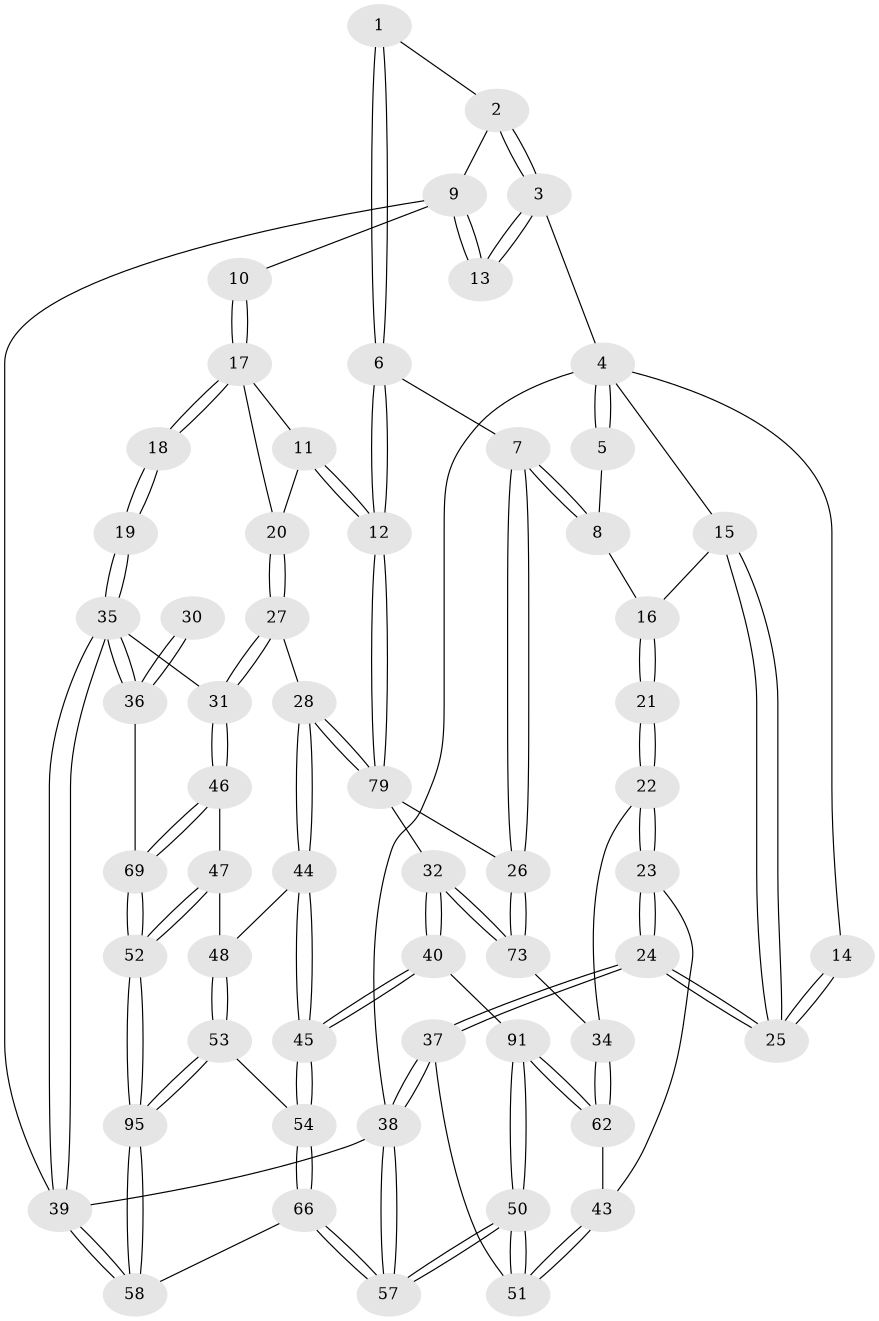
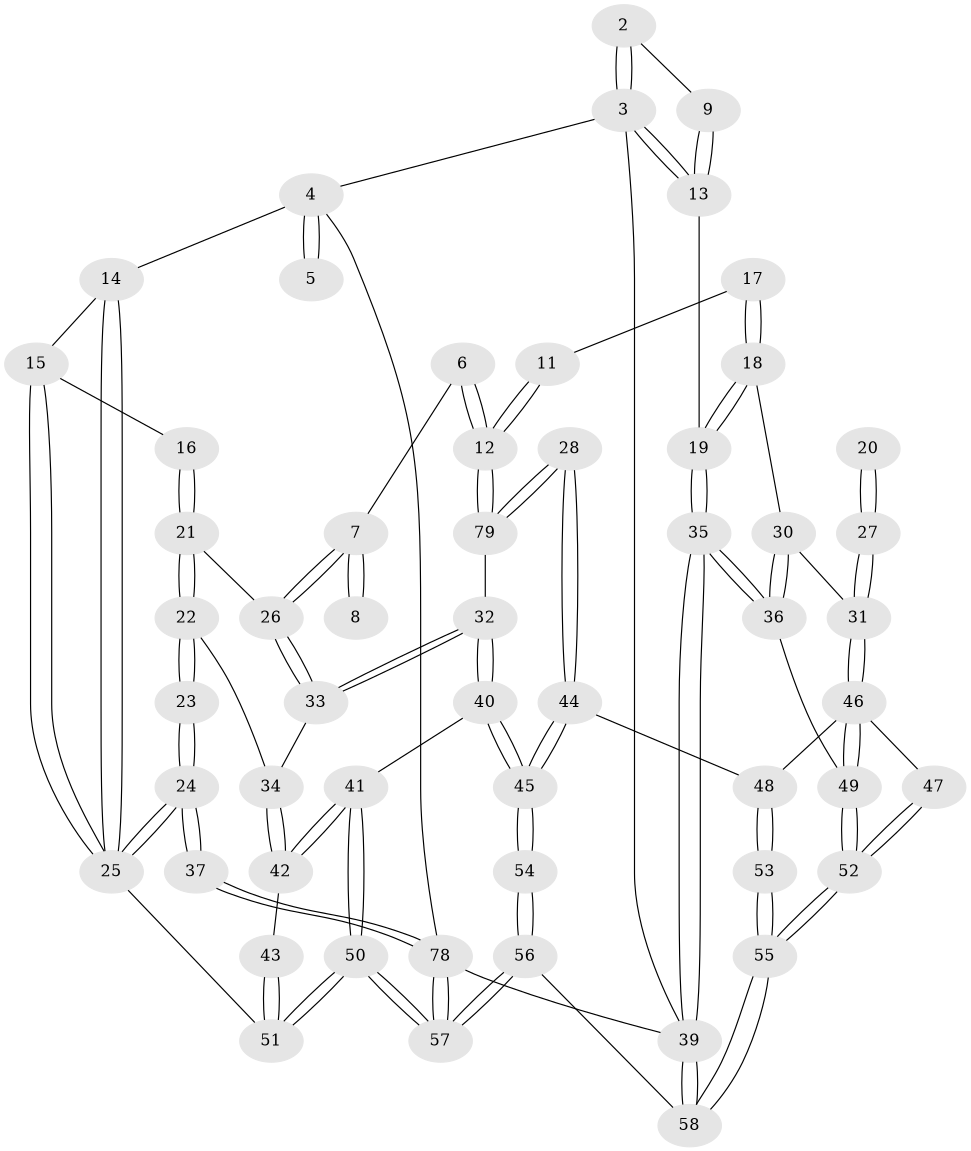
(380, 26) -> none
(240, 280) -> none
none -> (699, 322)
(257, 449) -> none
(664, 449) -> (74, 322)
none -> (768, 449)
(291, 491) -> none
(600, 491) -> none
(5, 548) -> (634, 580)
(623, 575) -> none
(151, 651) -> (821, 576)
(291, 660) -> none
(449, 830) -> (229, 576)
(135, 872) -> (850, 787)
(220, 914) -> (810, 745)
(518, 956) -> (316, 703)
(518, 1041) -> (356, 787)
(680, 1044) -> none
(262, 1083) -> none
(135, 1126) -> (765, 956)
(389, 1126) -> (441, 956)
(603, 1126) -> (281, 872)
(456, 1174) -> (191, 956)
(304, 1210) -> (525, 956)
